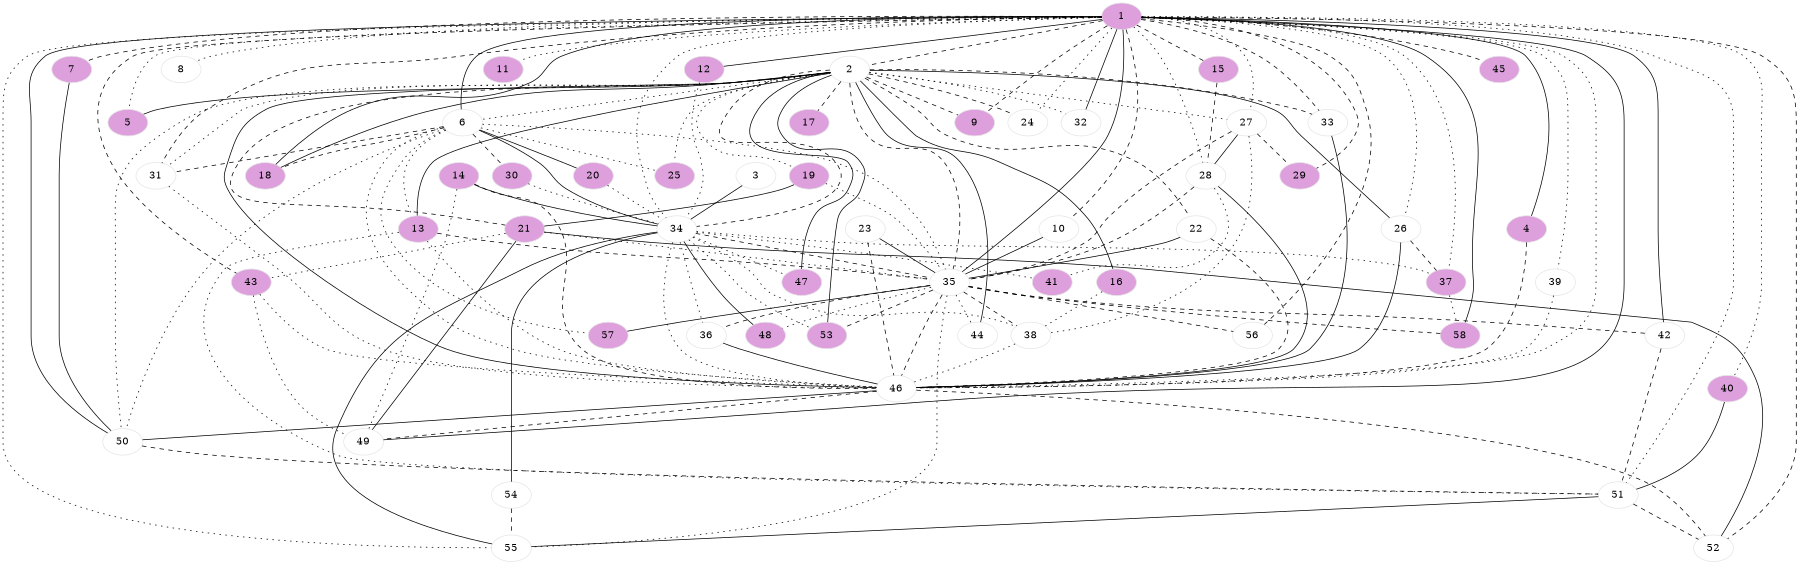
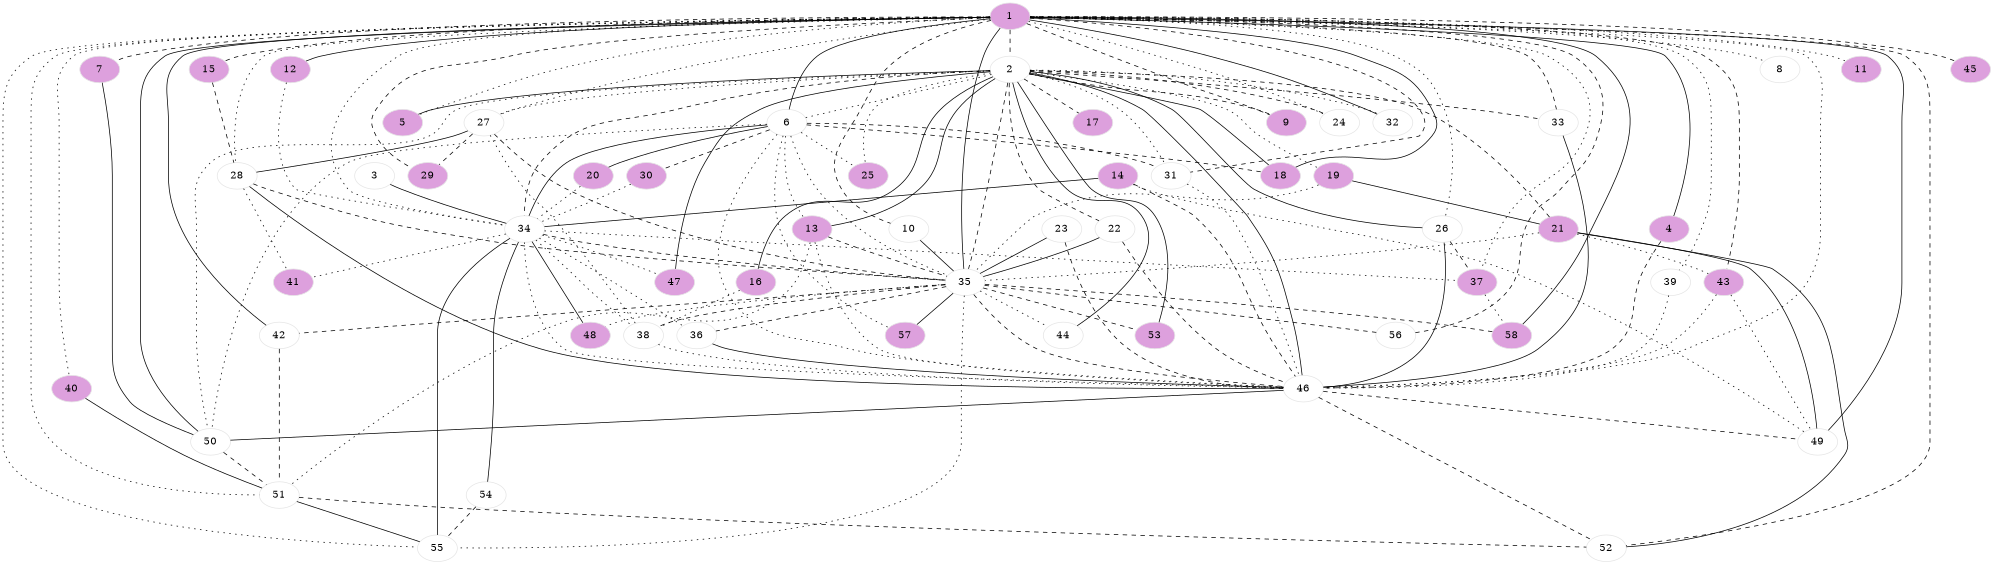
(745, 291) -> none
